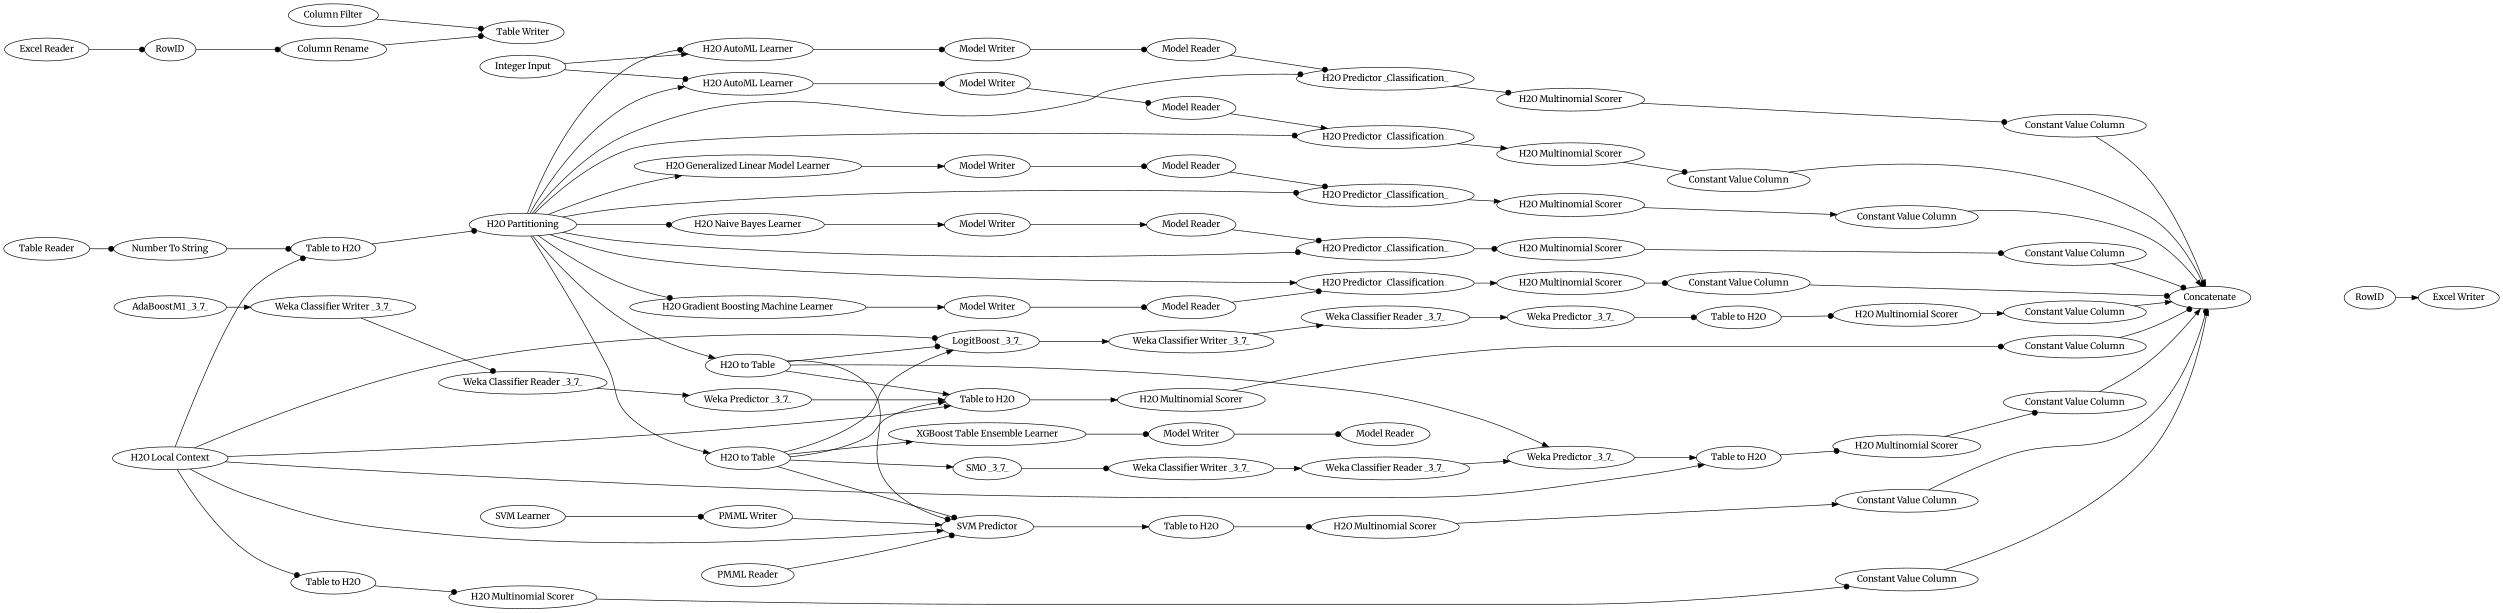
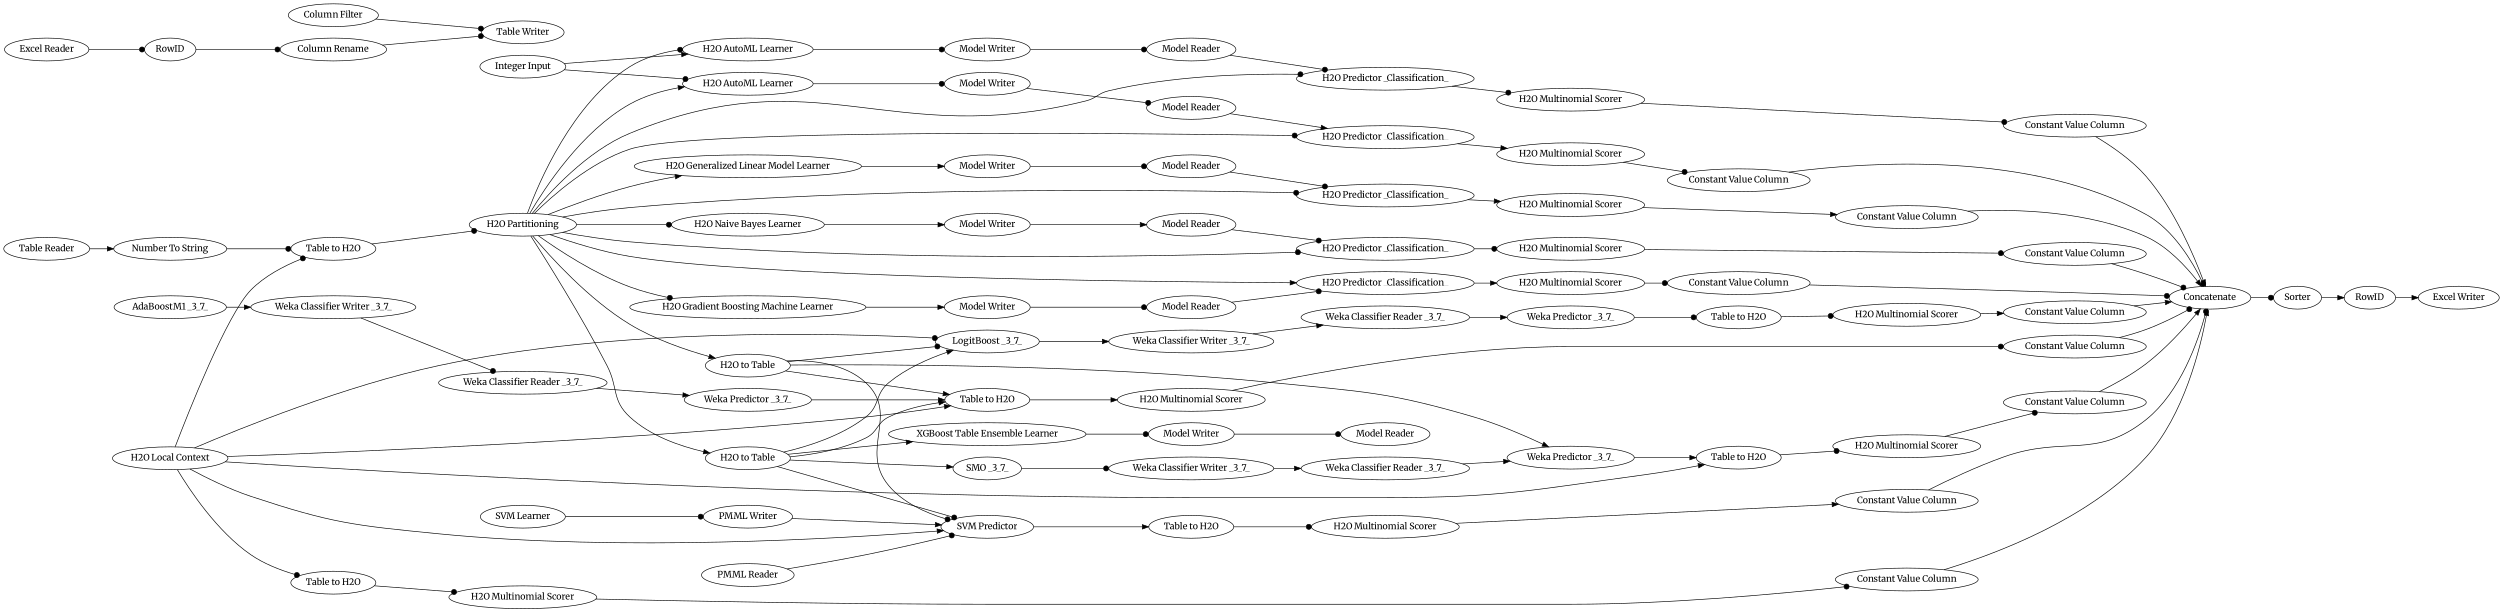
(99, 249) -> (99, 249)
none -> (2298, 298)
